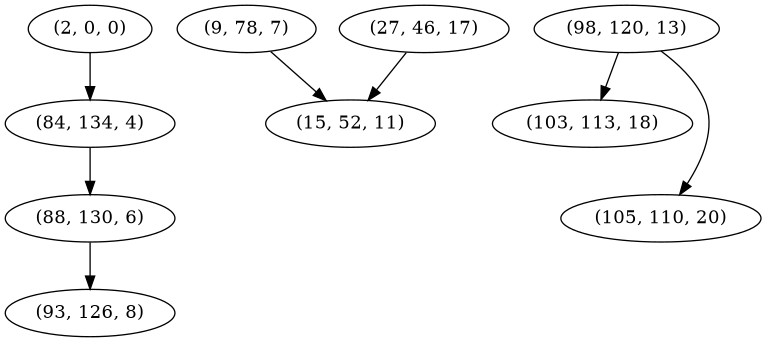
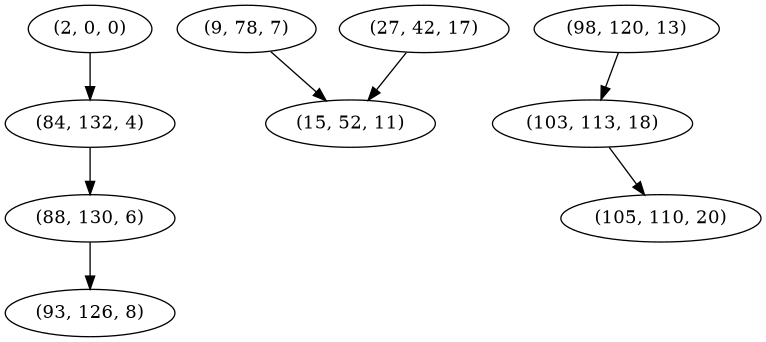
(424, 29) -> (424, 29)
(708, 111) -> (623, 166)
(90, 124) -> (90, 124)
